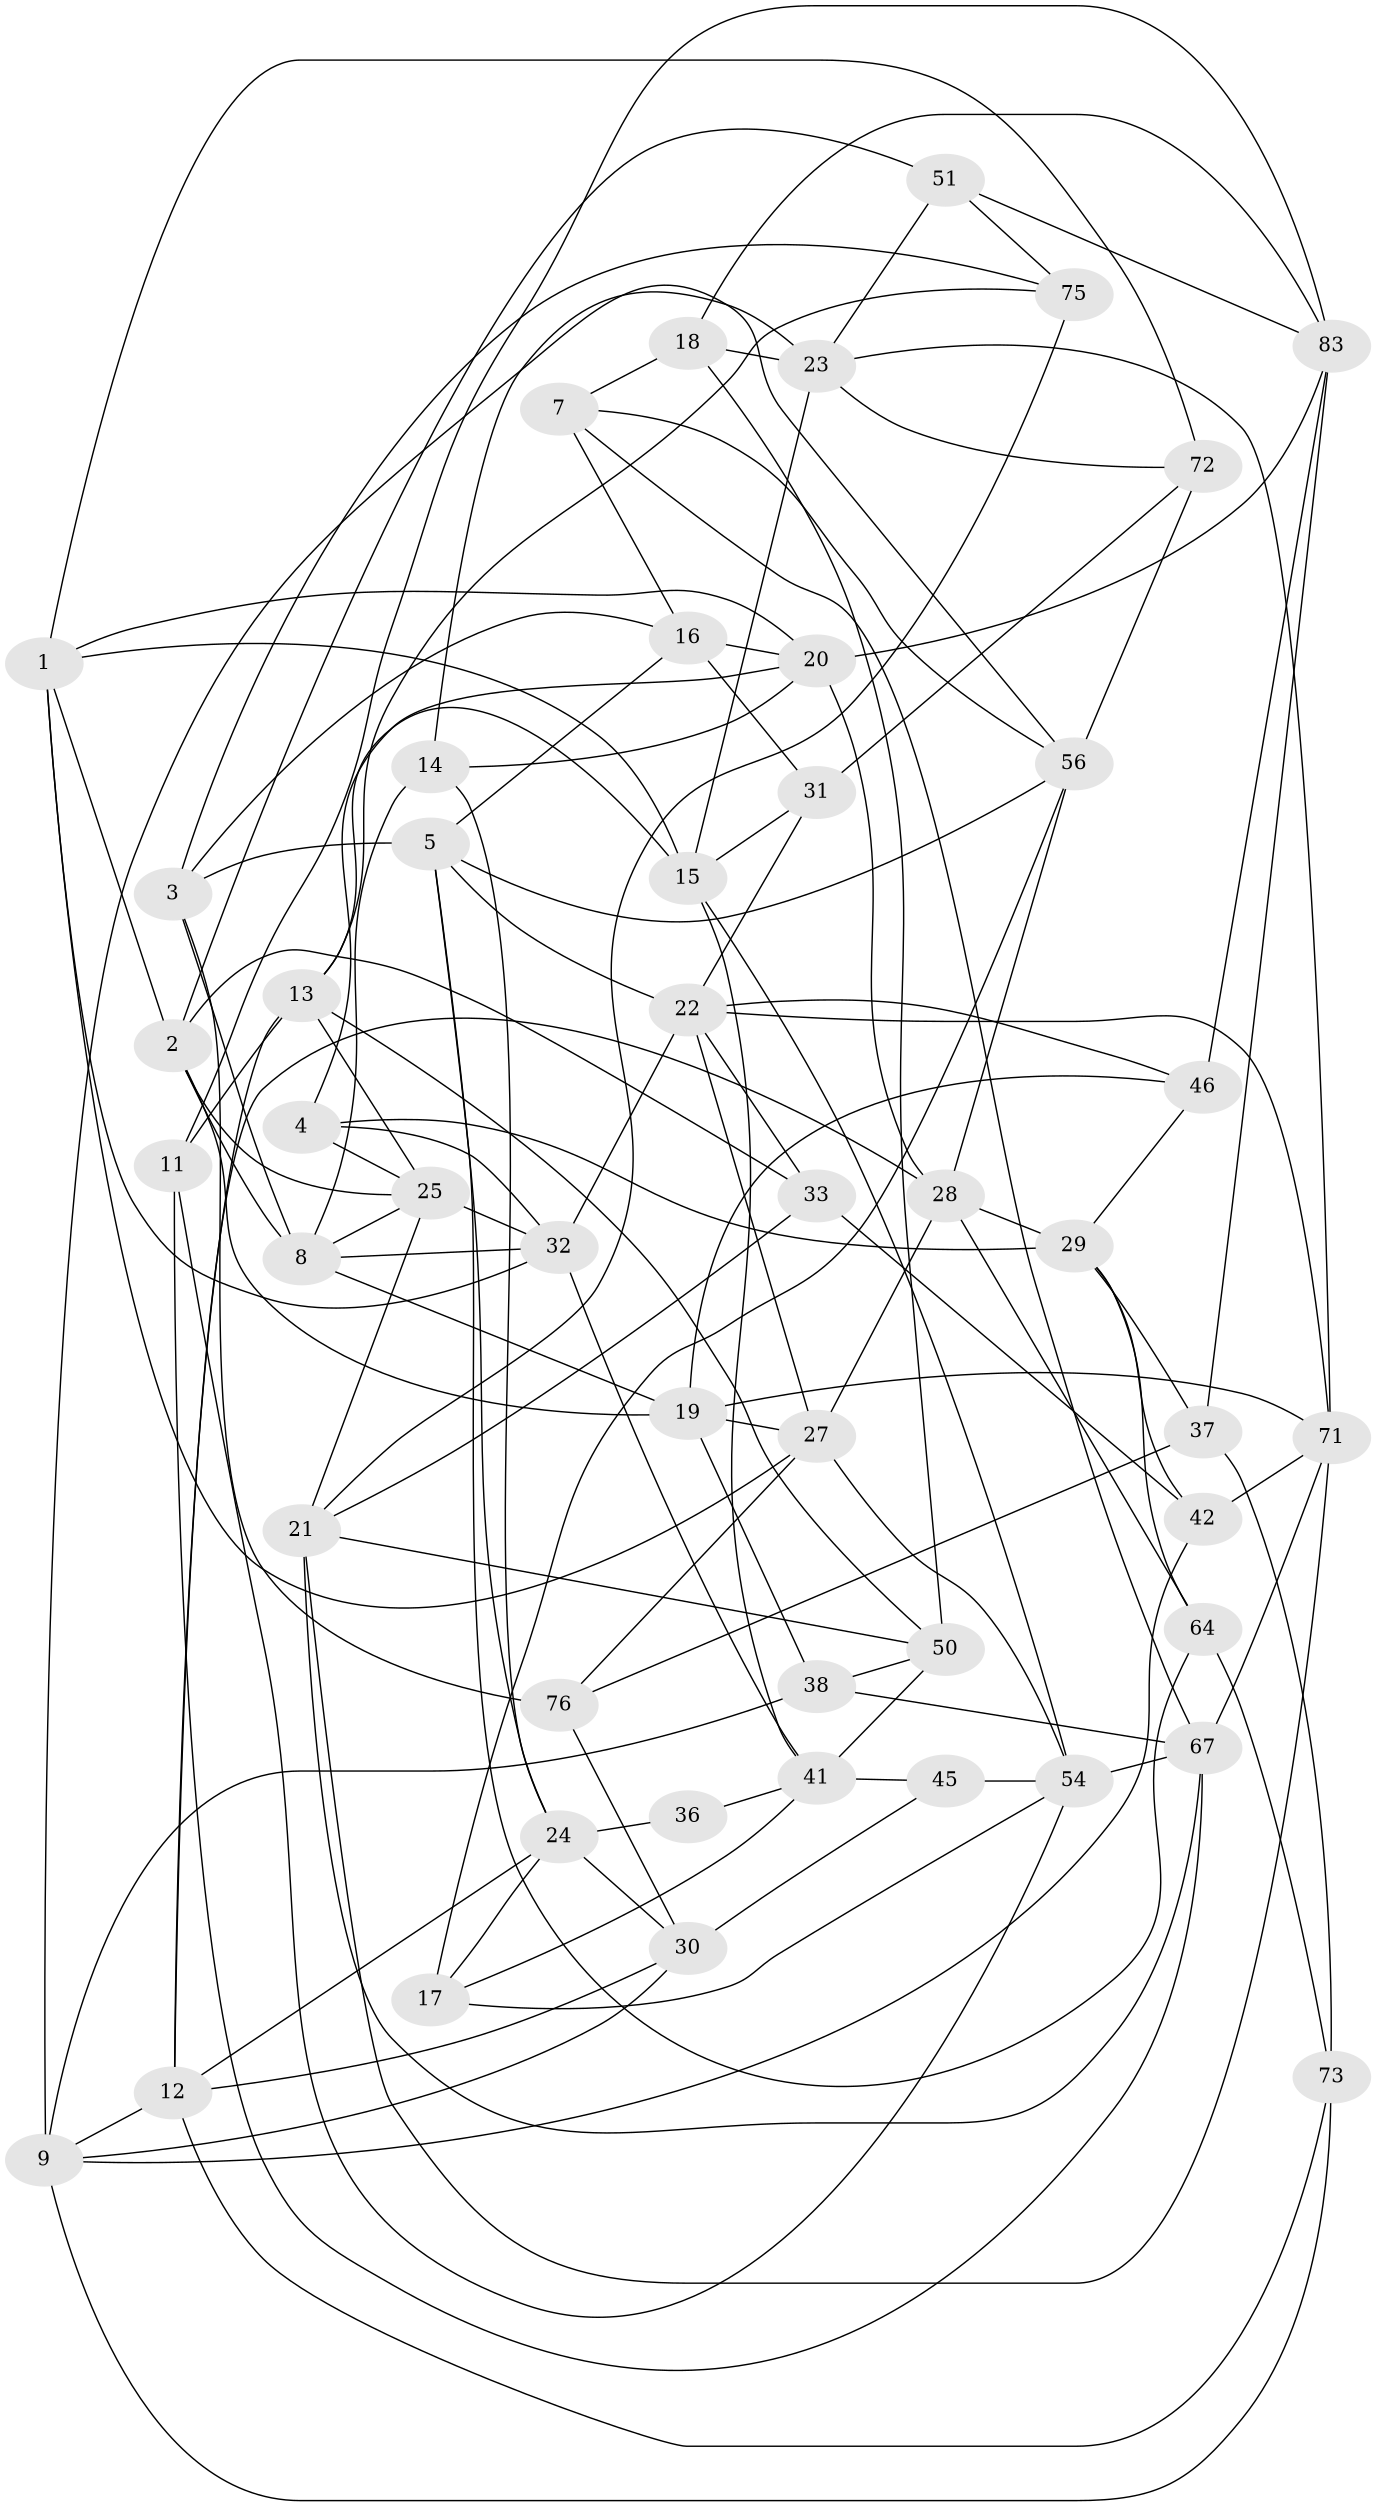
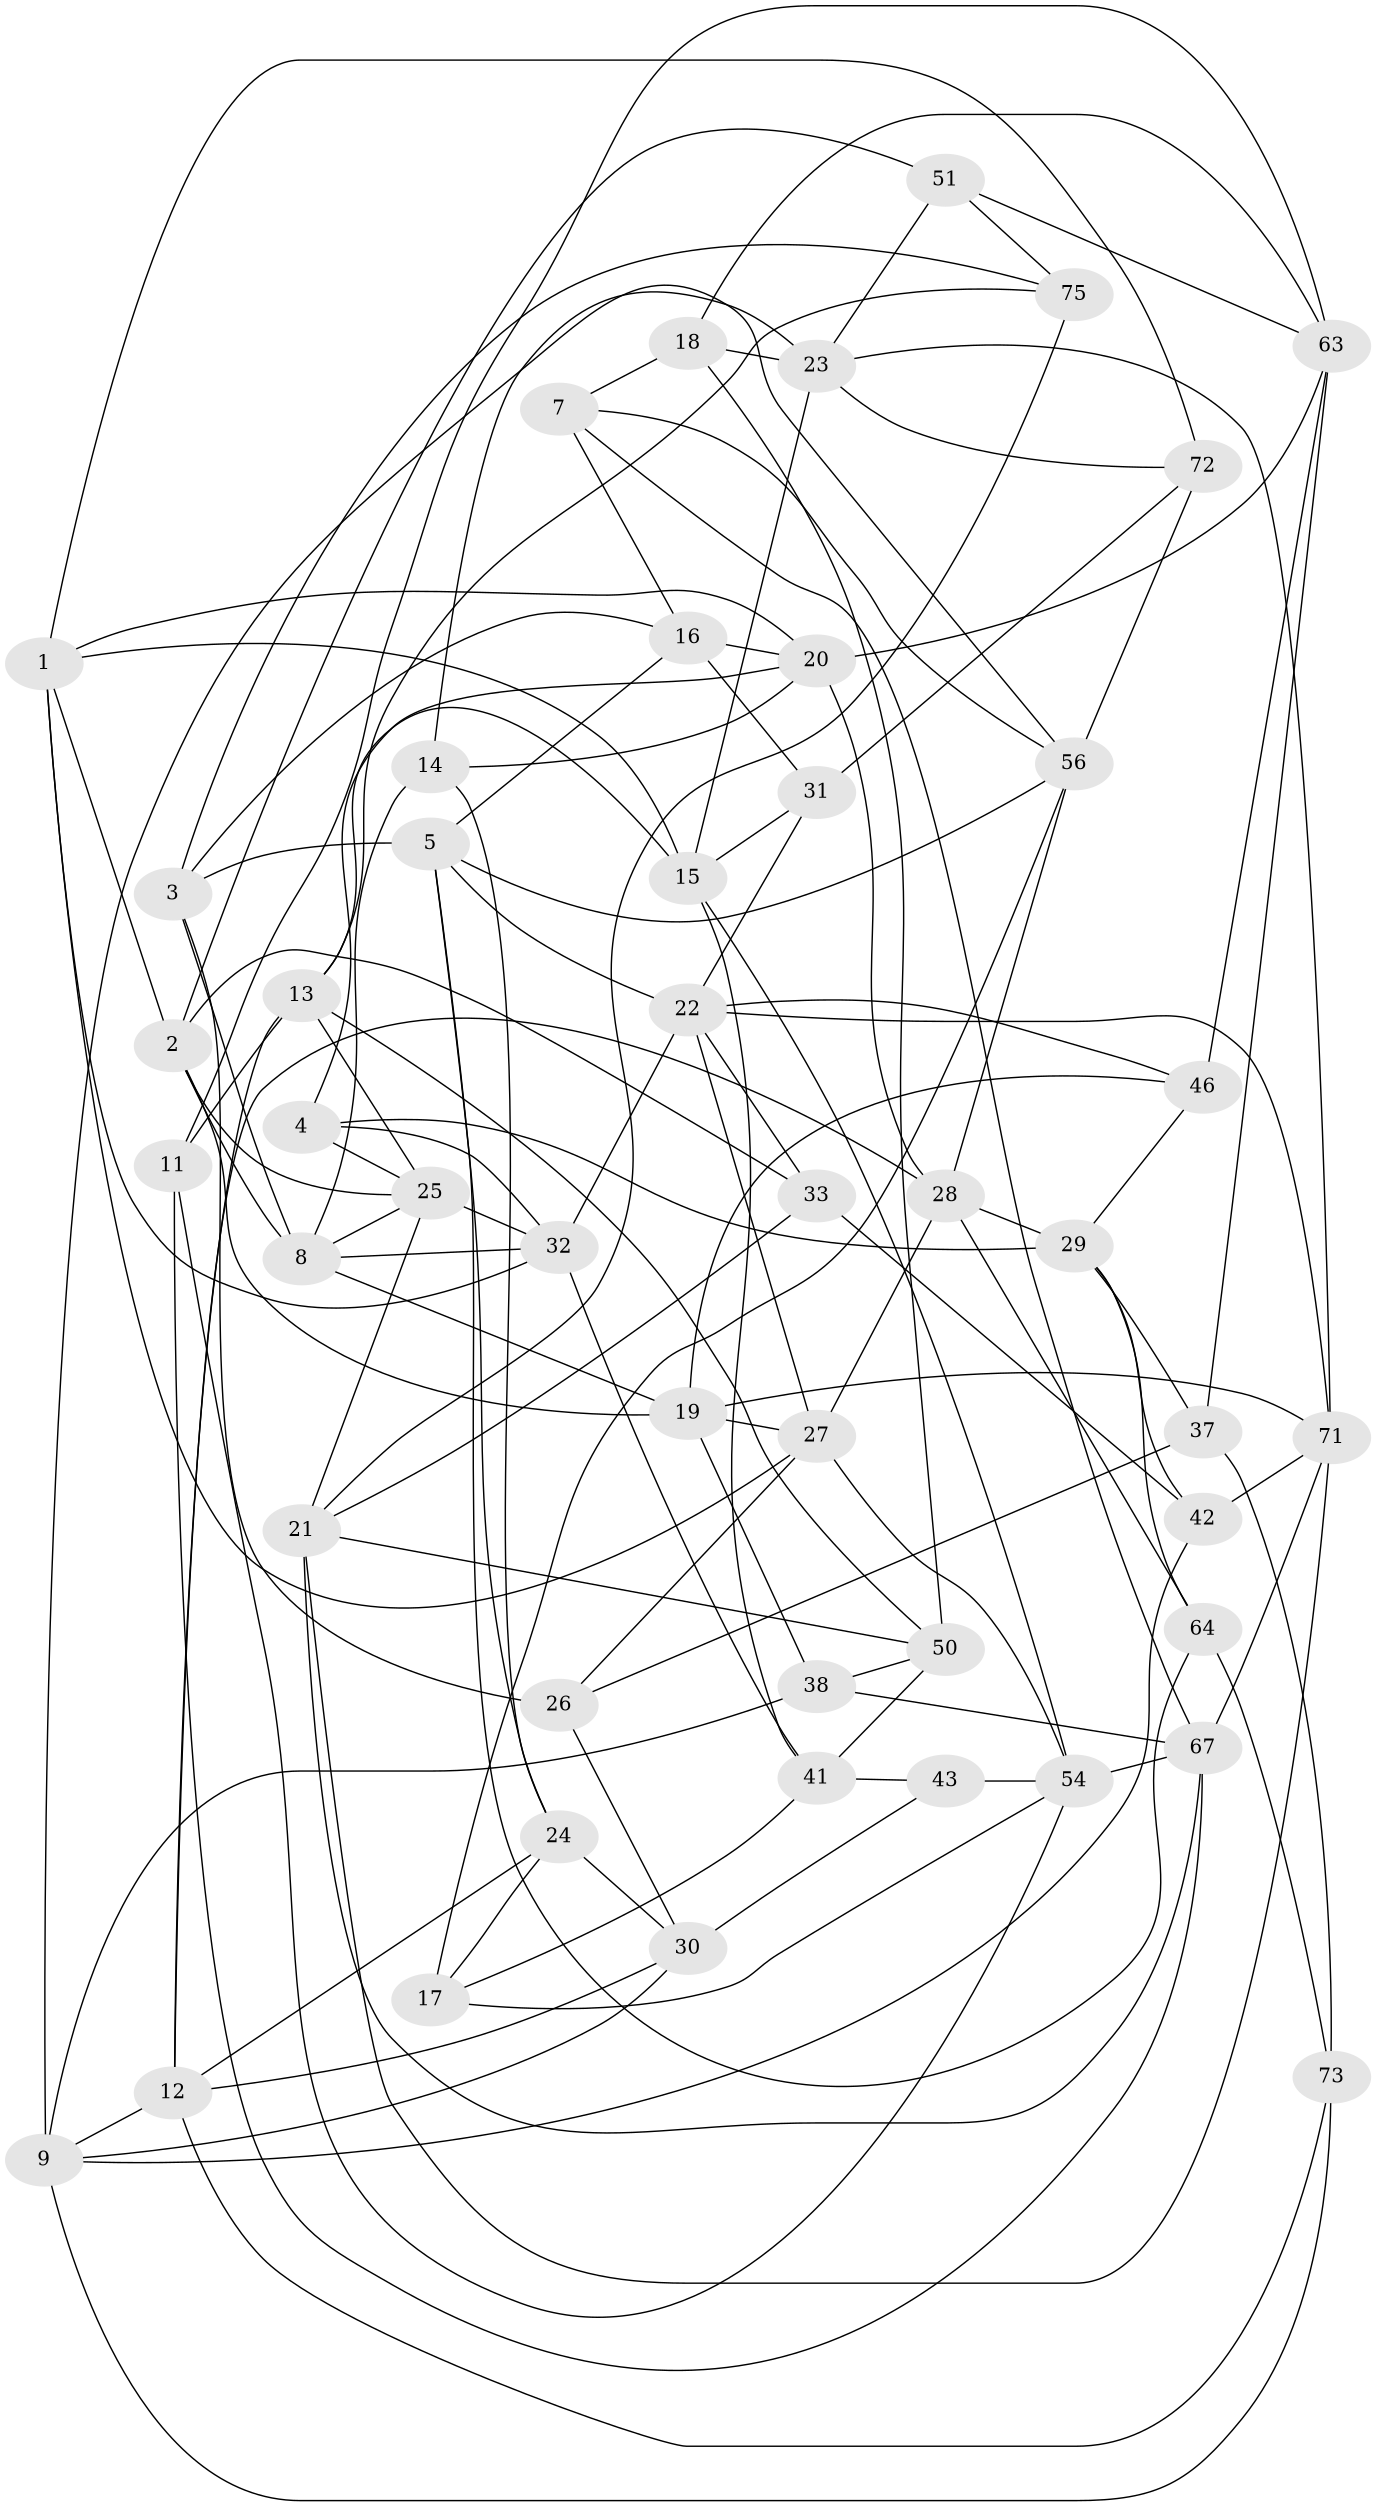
(1332, 346) -> (1332, 346)
(559, 1705) -> (559, 1705)
(946, 1781) -> (946, 1781)
(688, 1817) -> none
